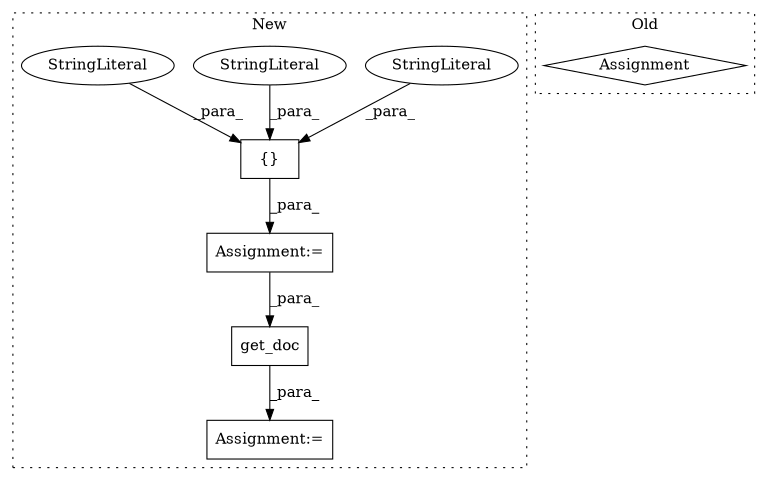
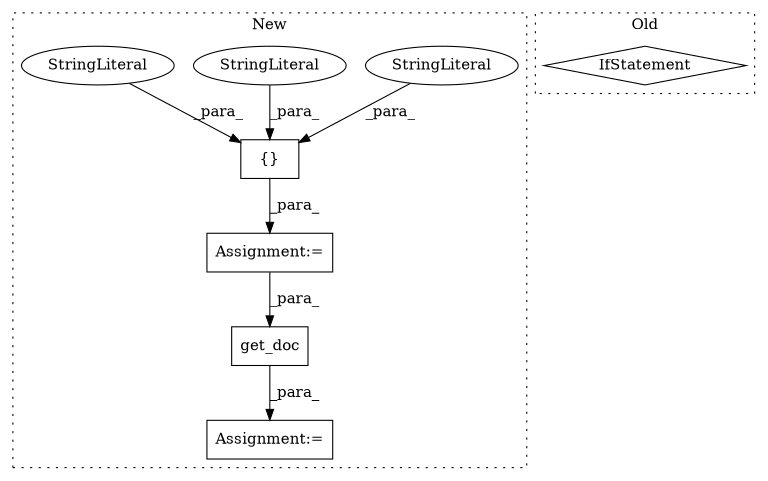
(645, 66) -> (645, 66)
